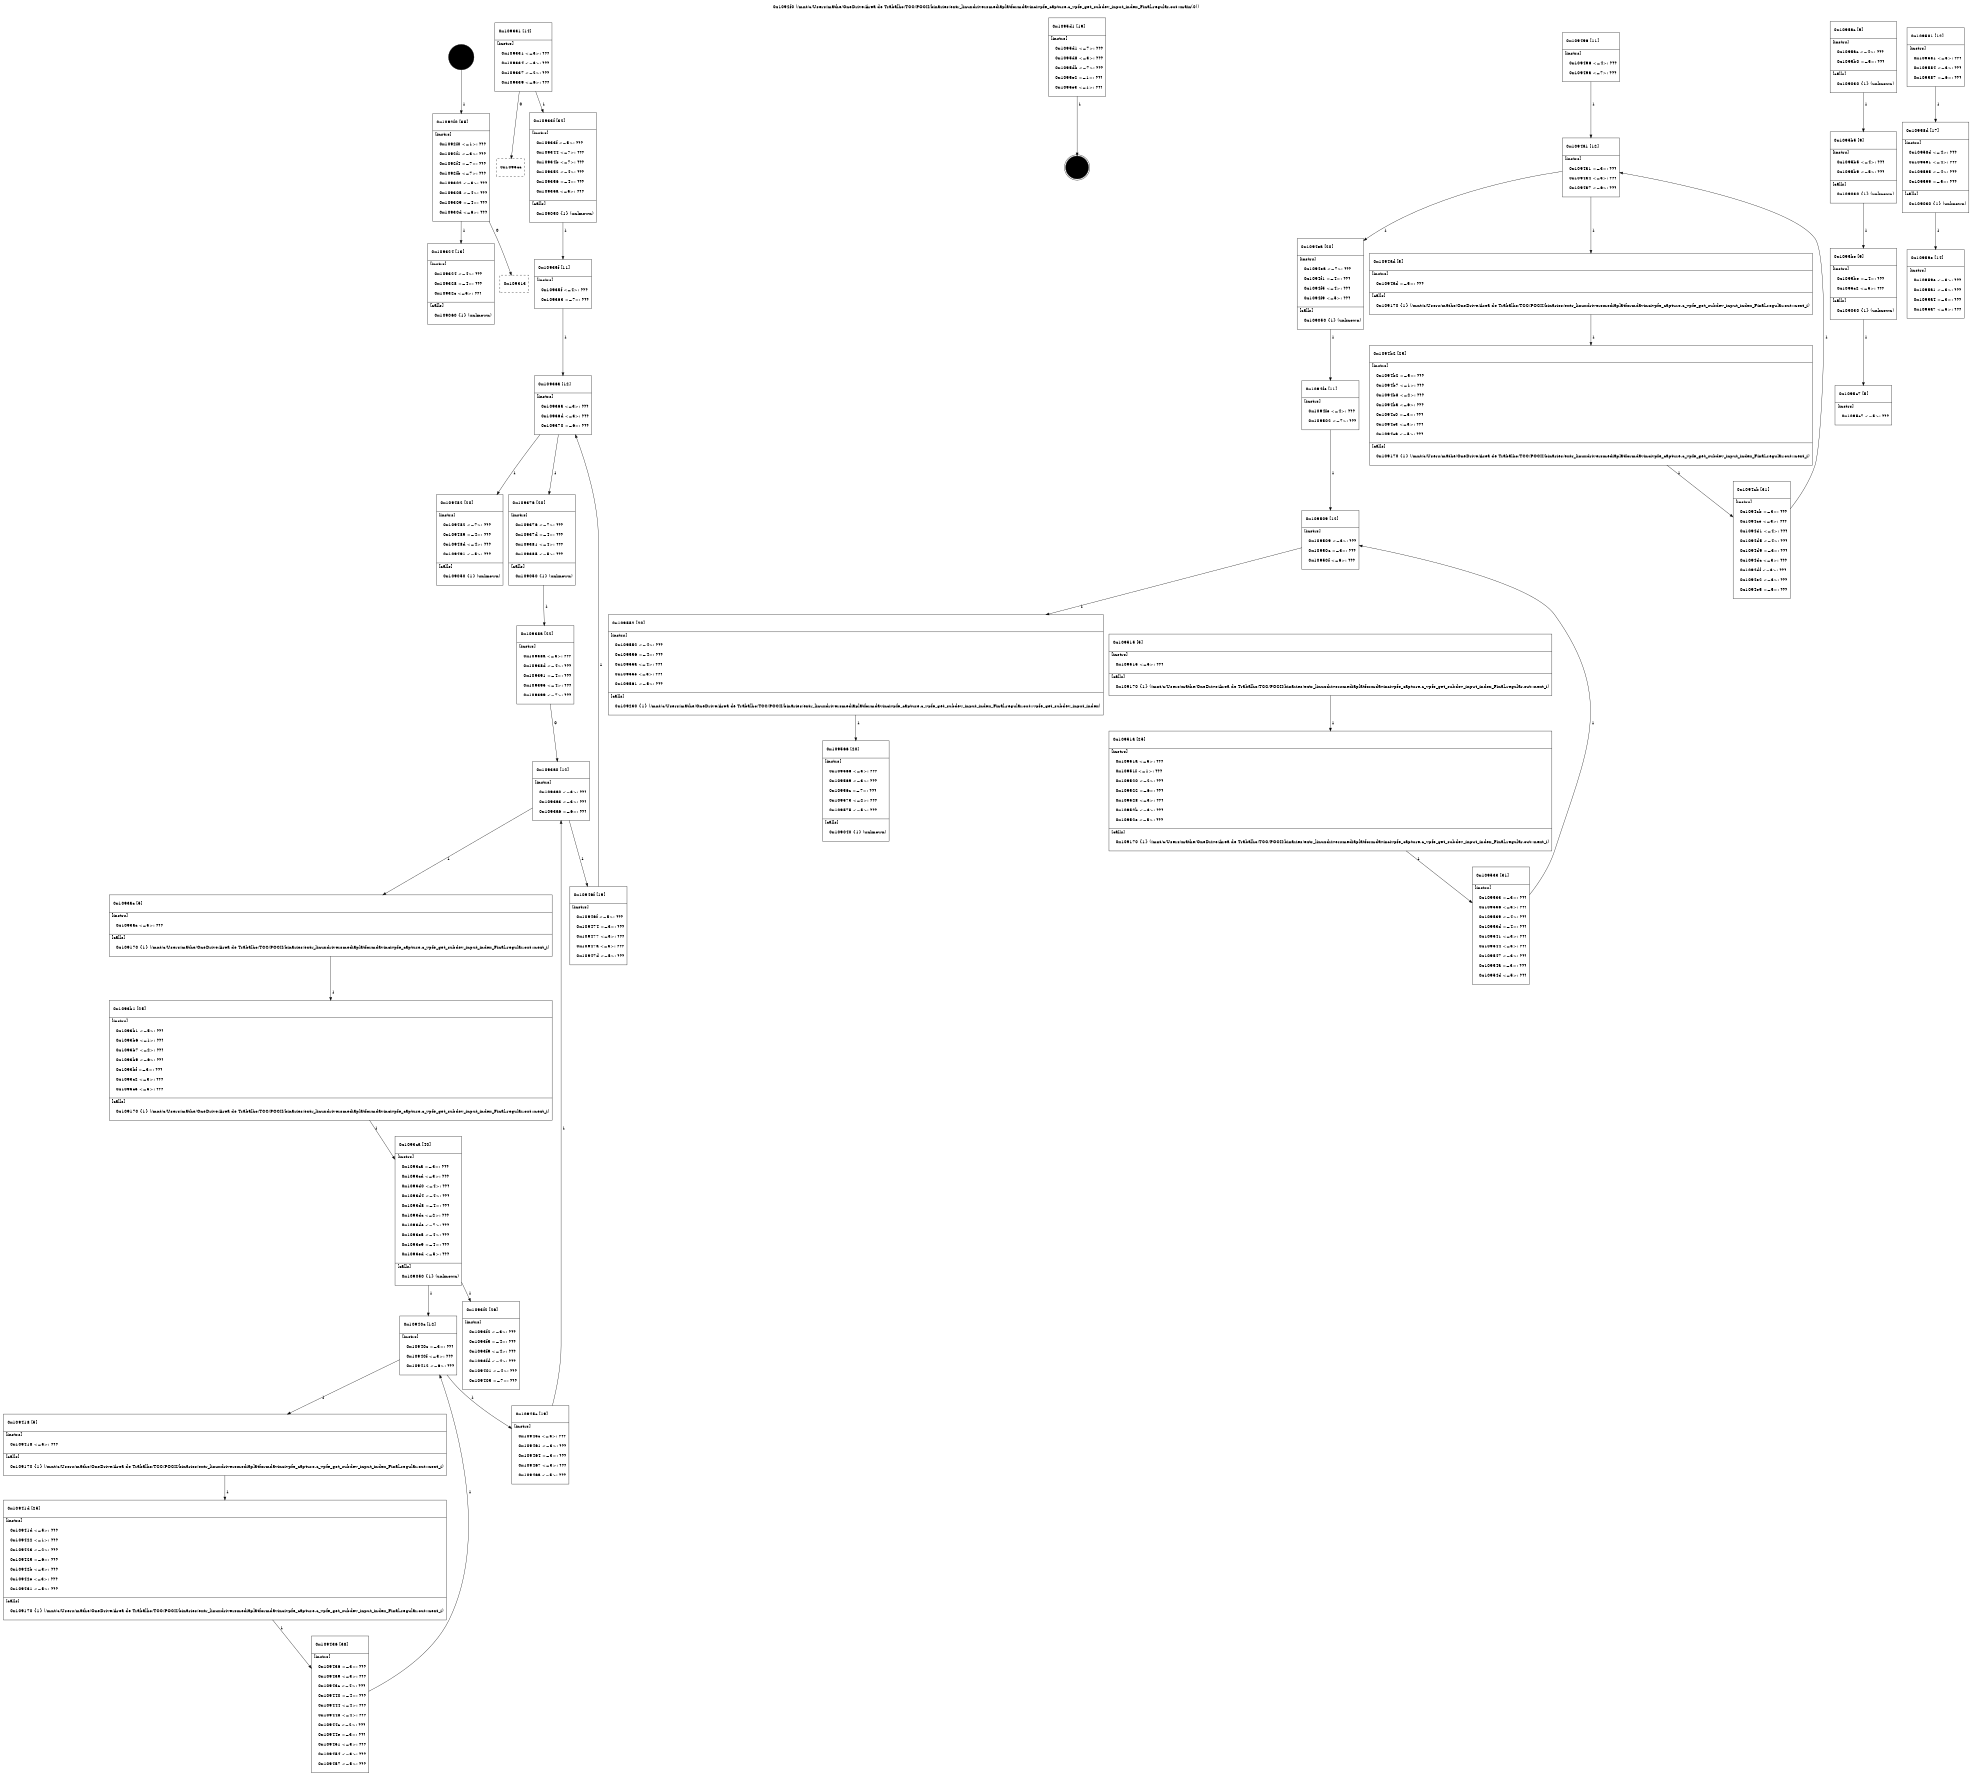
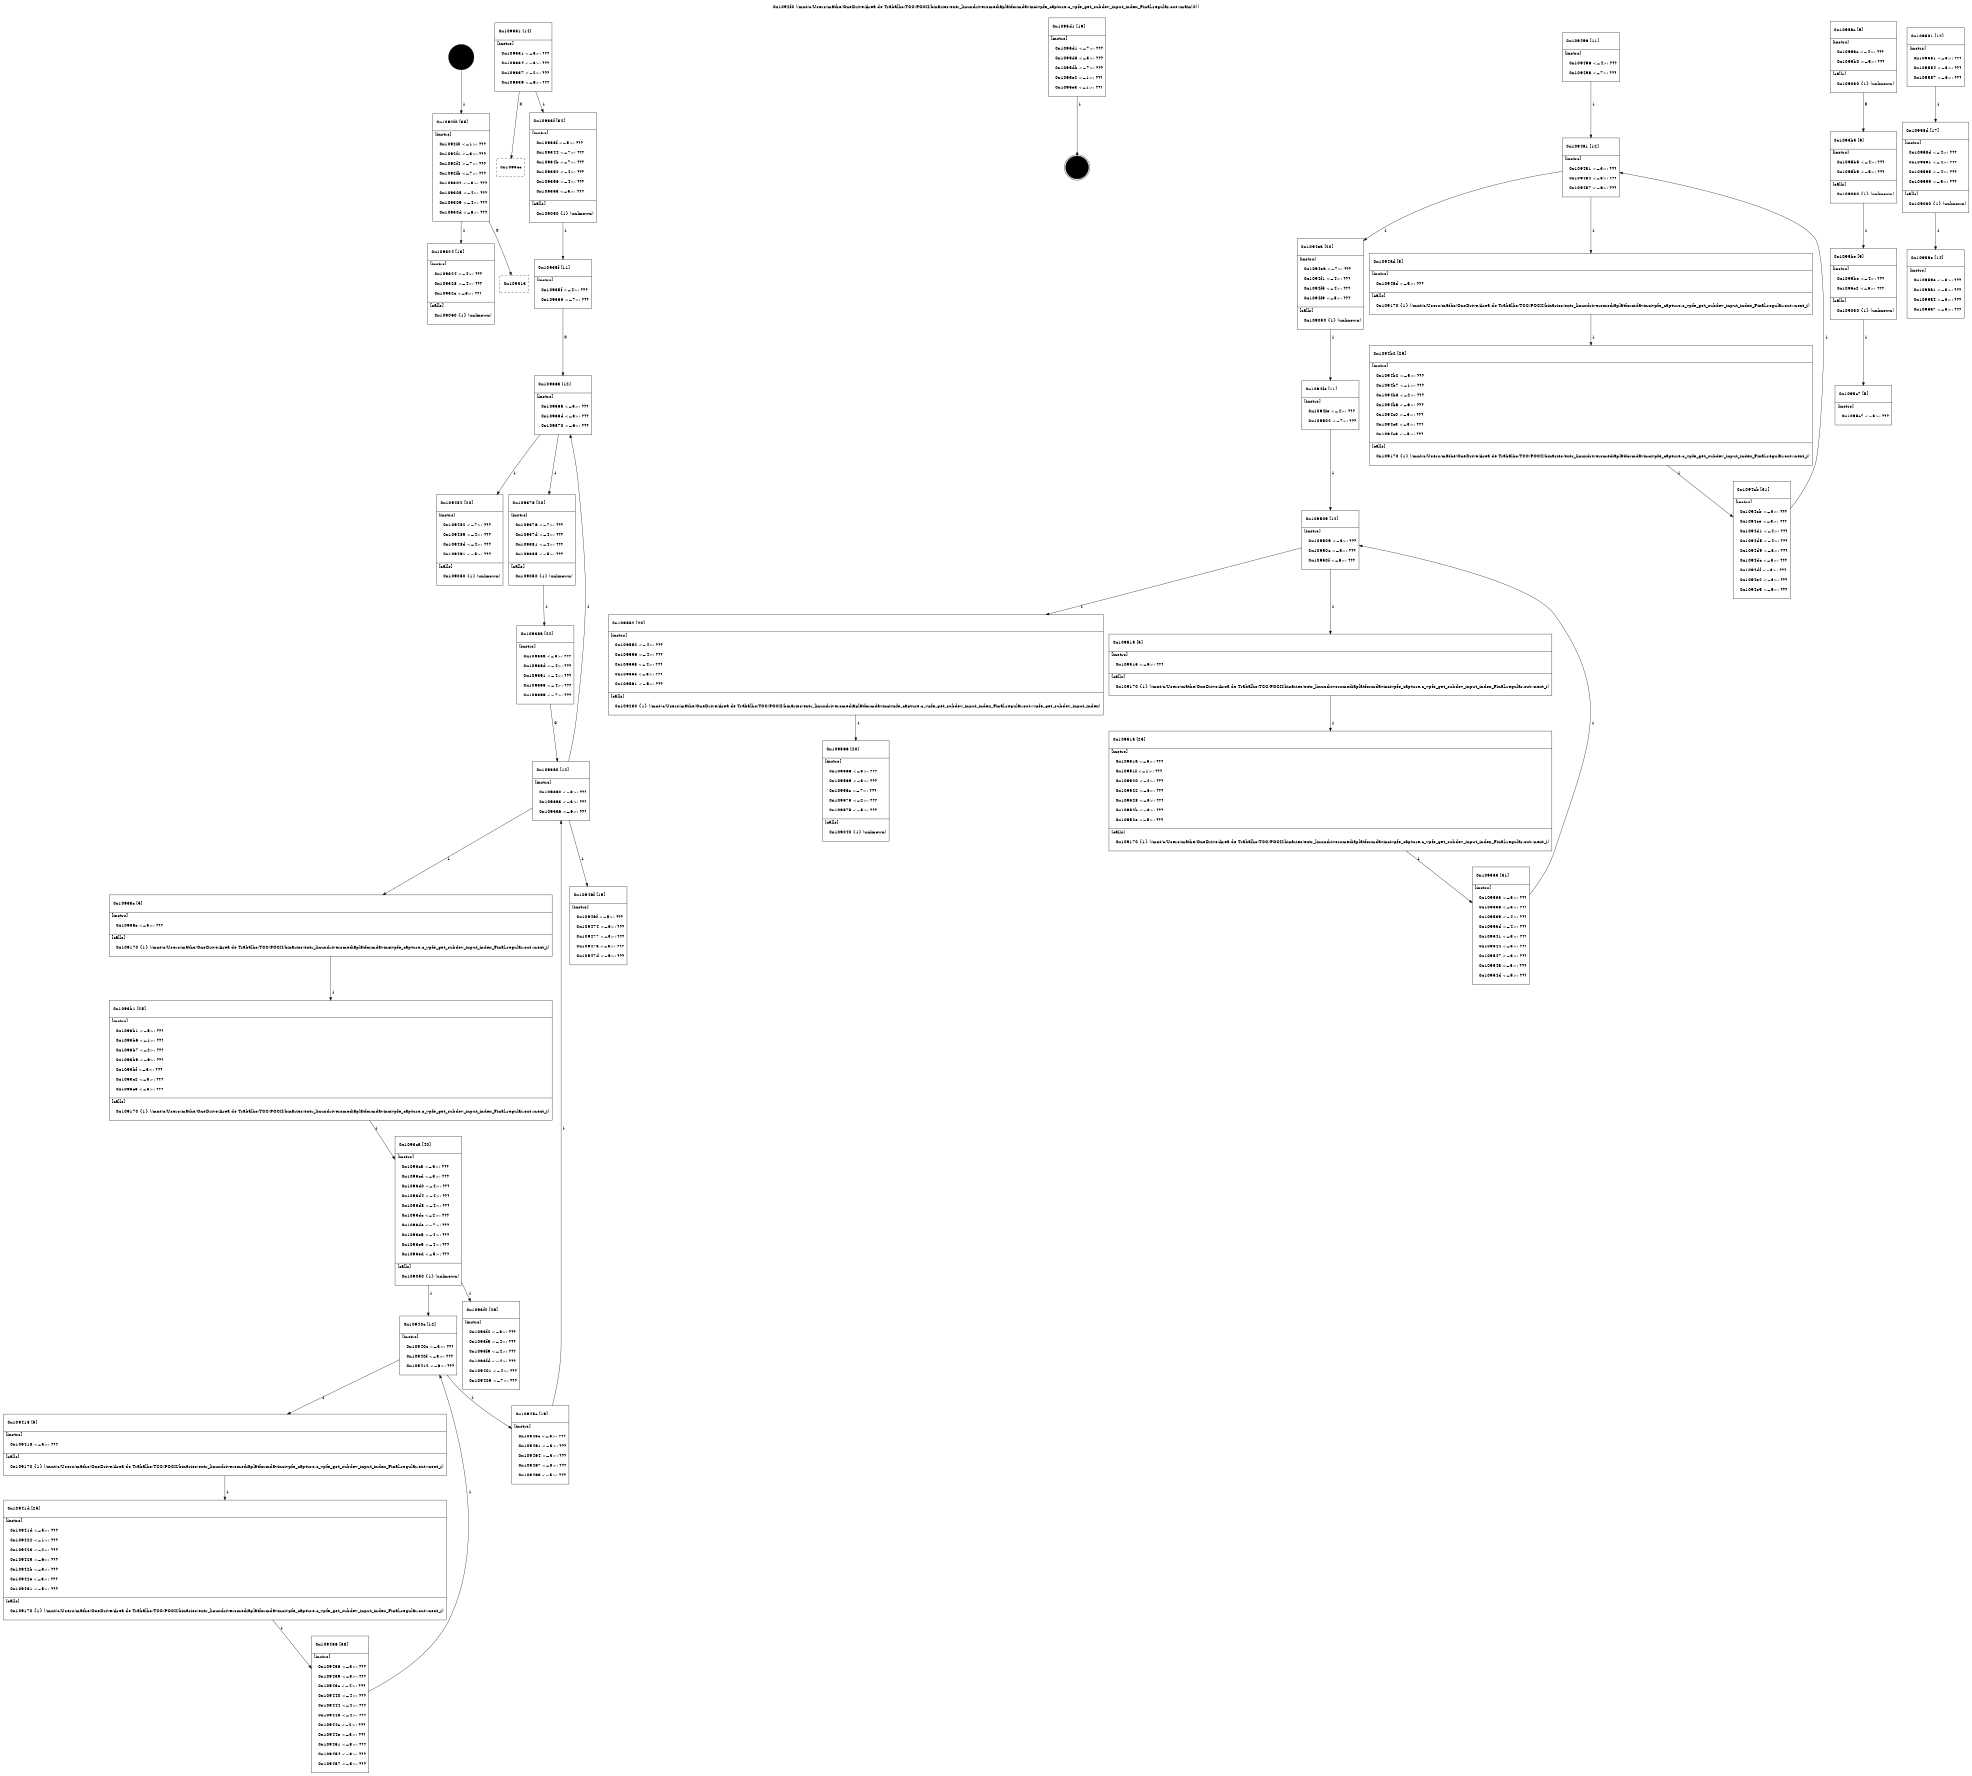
(1866, 104) -> (1866, 104)
(565, 337) -> (565, 337)
none -> (1330, 600)
(598, 661) -> (585, 600)
